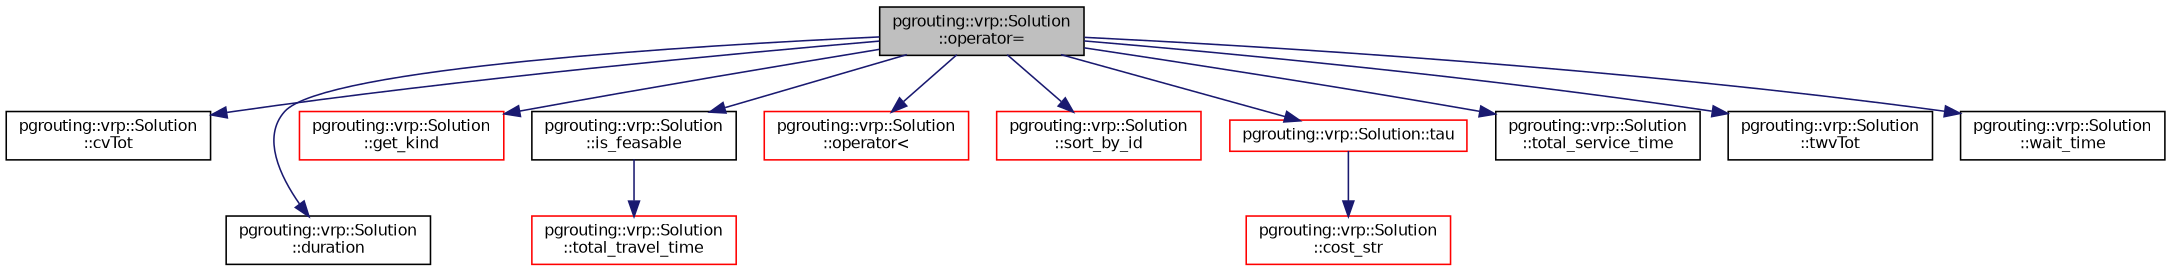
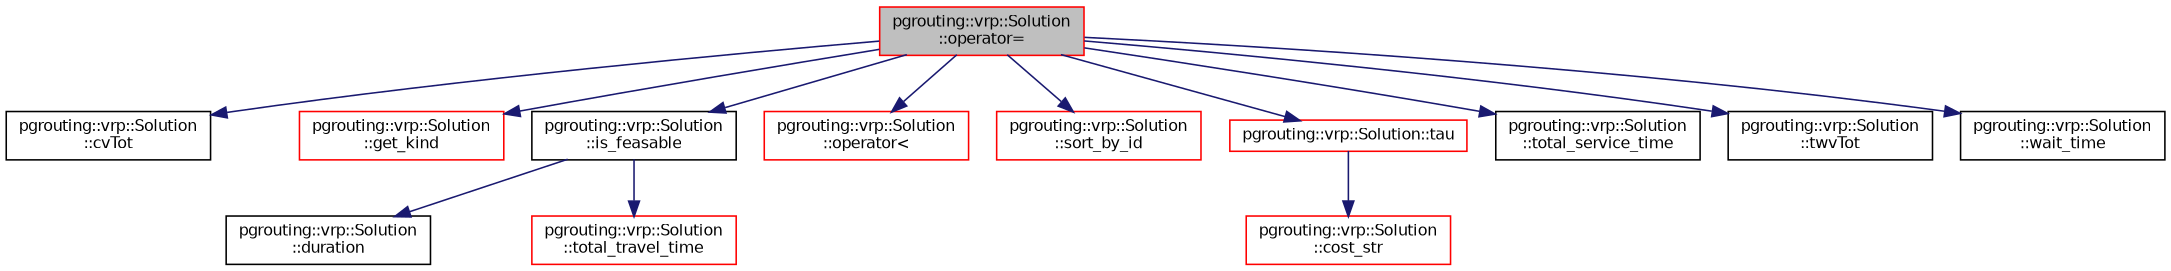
(982, 31) -> (982, 31)
(529, 61) -> (489, 185)
